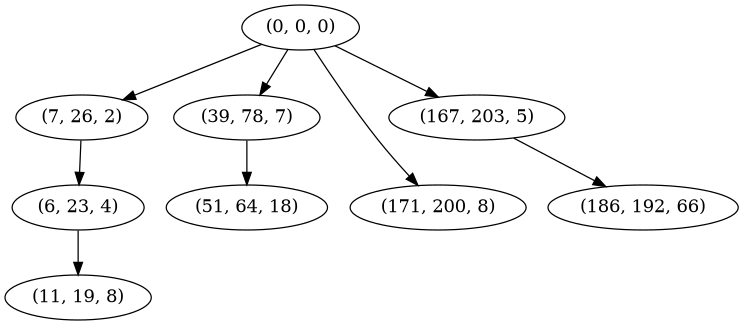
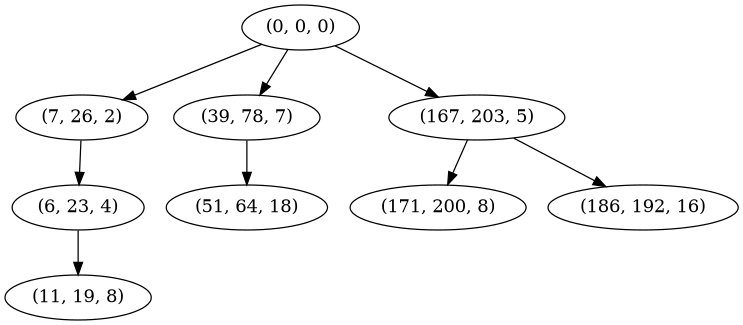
(359, 115) -> (460, 157)
(643, 208) -> (643, 208)
